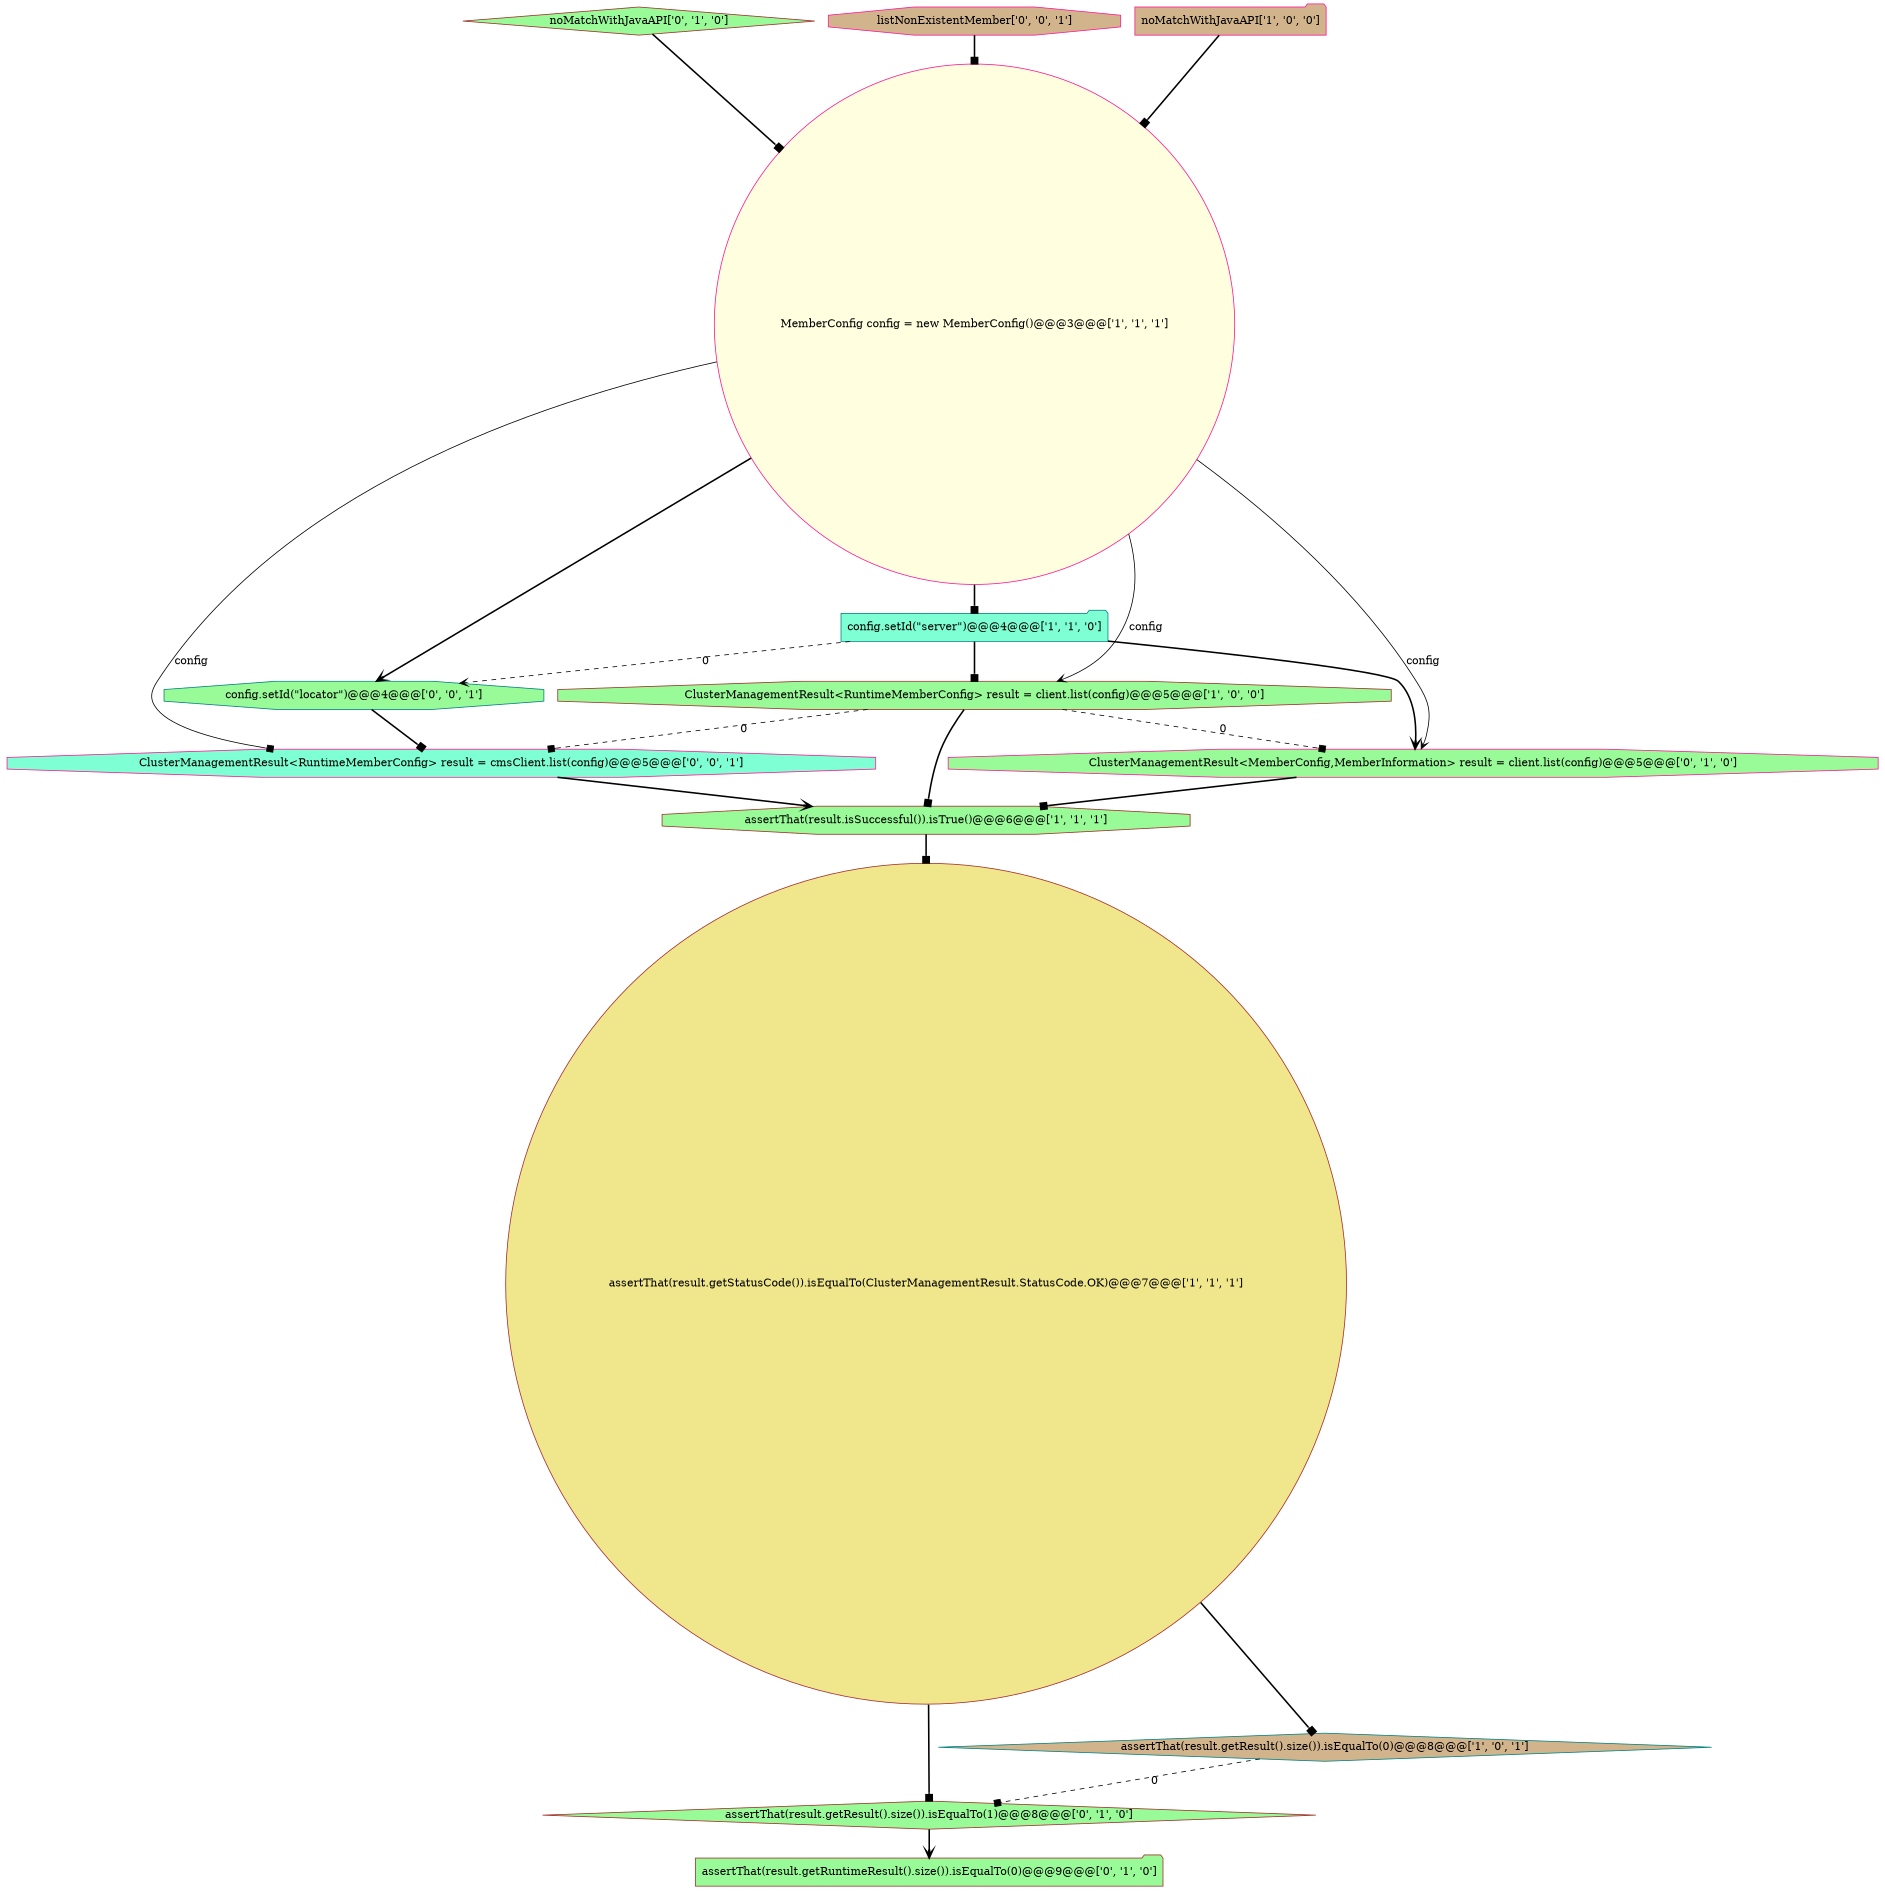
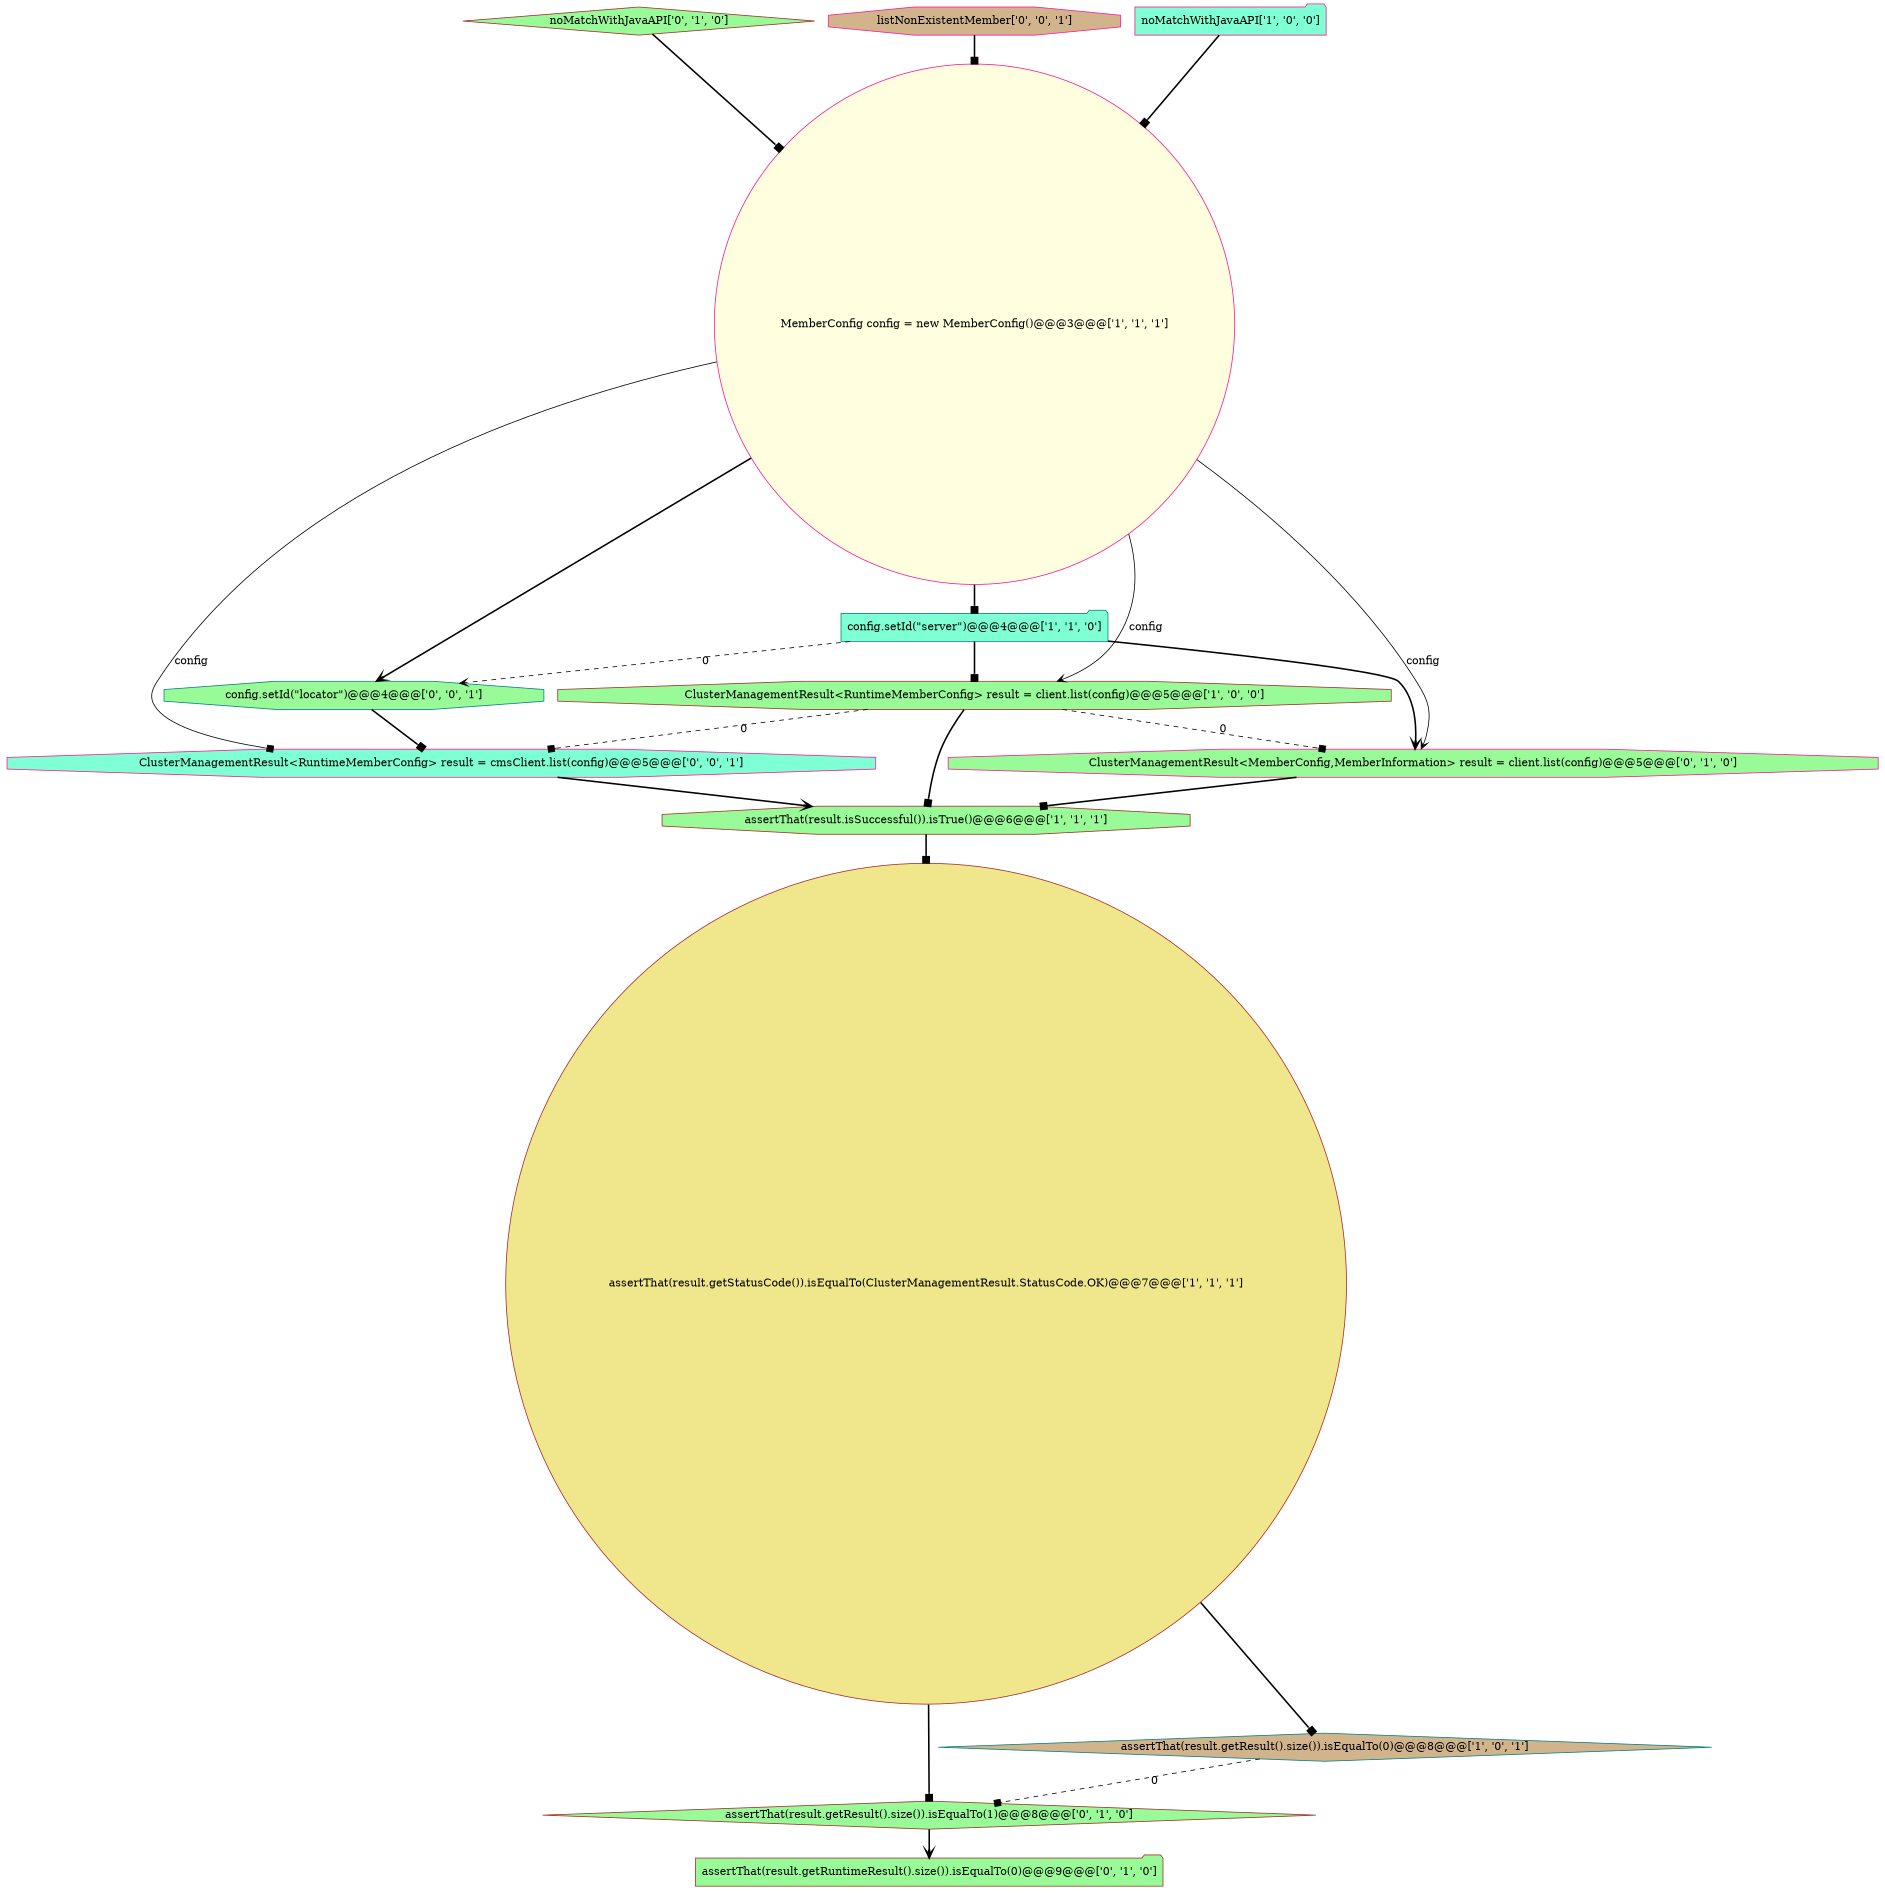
(1231, 21) -> (1231, 21)
